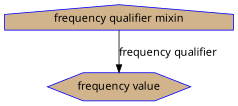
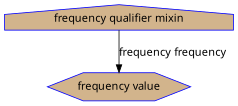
(168, 53) -> (173, 53)
